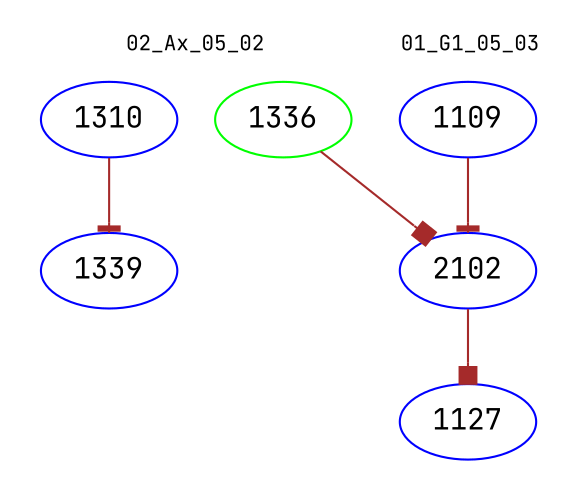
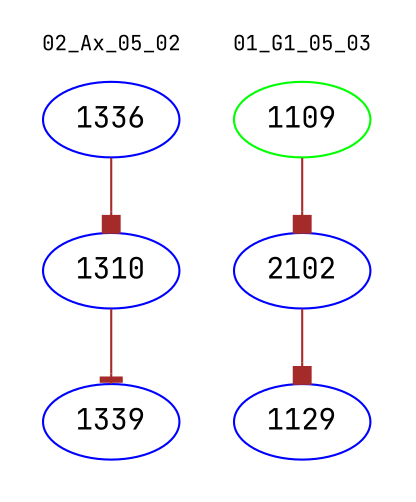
(283, 120) -> (111, 120)
(468, 120) -> (302, 120)
(353, 177) -> (111, 185)
(468, 190) -> (302, 185)
(468, 422) -> (302, 422)
